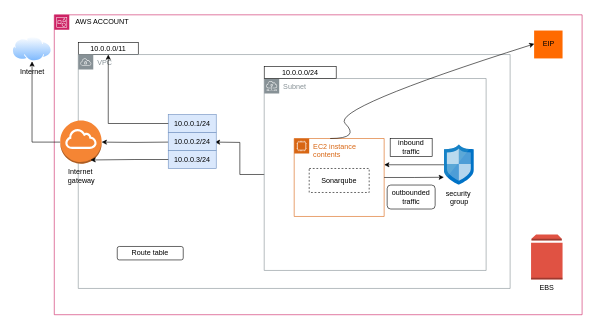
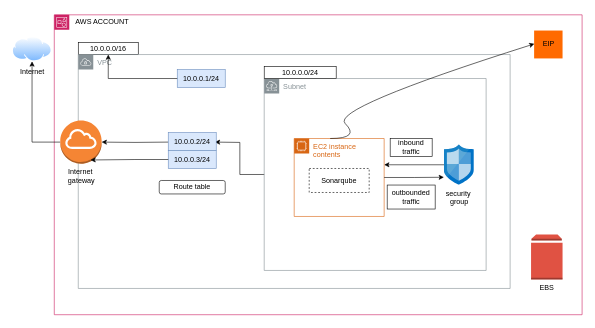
(108, 48) -> (108, 48)
(192, 123) -> (201, 78)
(411, 197) -> (411, 197)
(150, 253) -> (192, 187)
